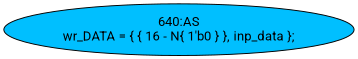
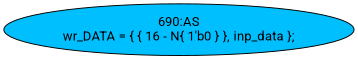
(179, 30) -> (179, 30)
